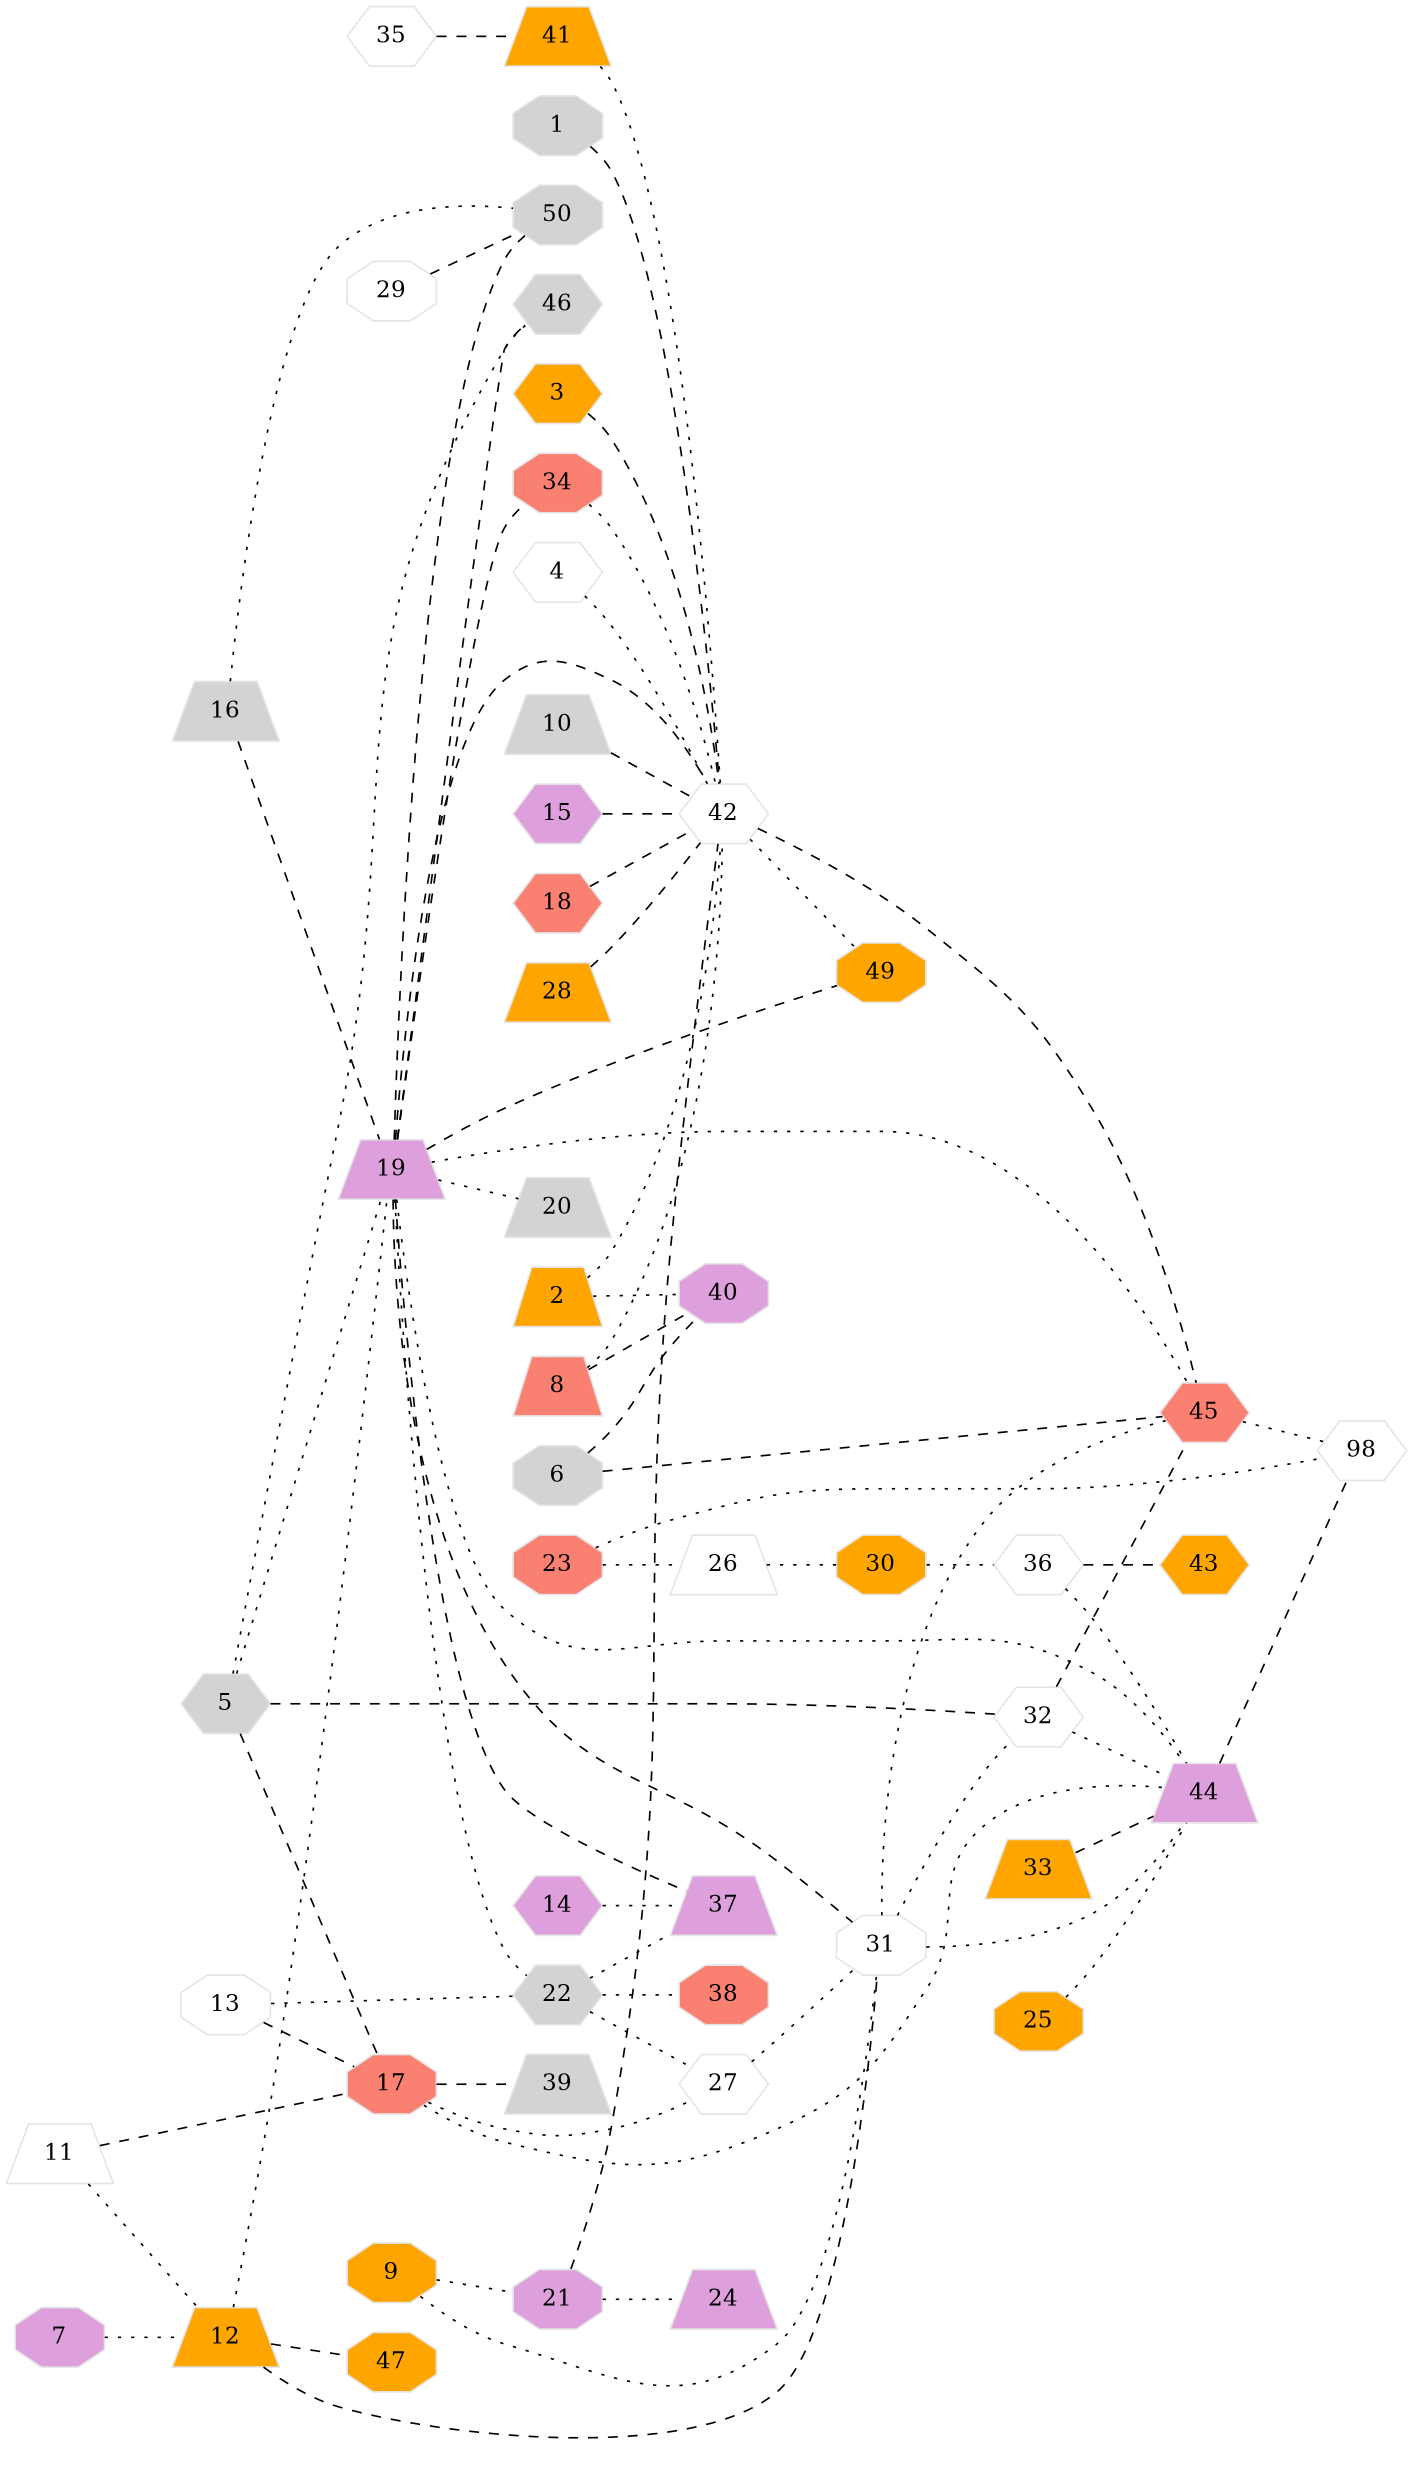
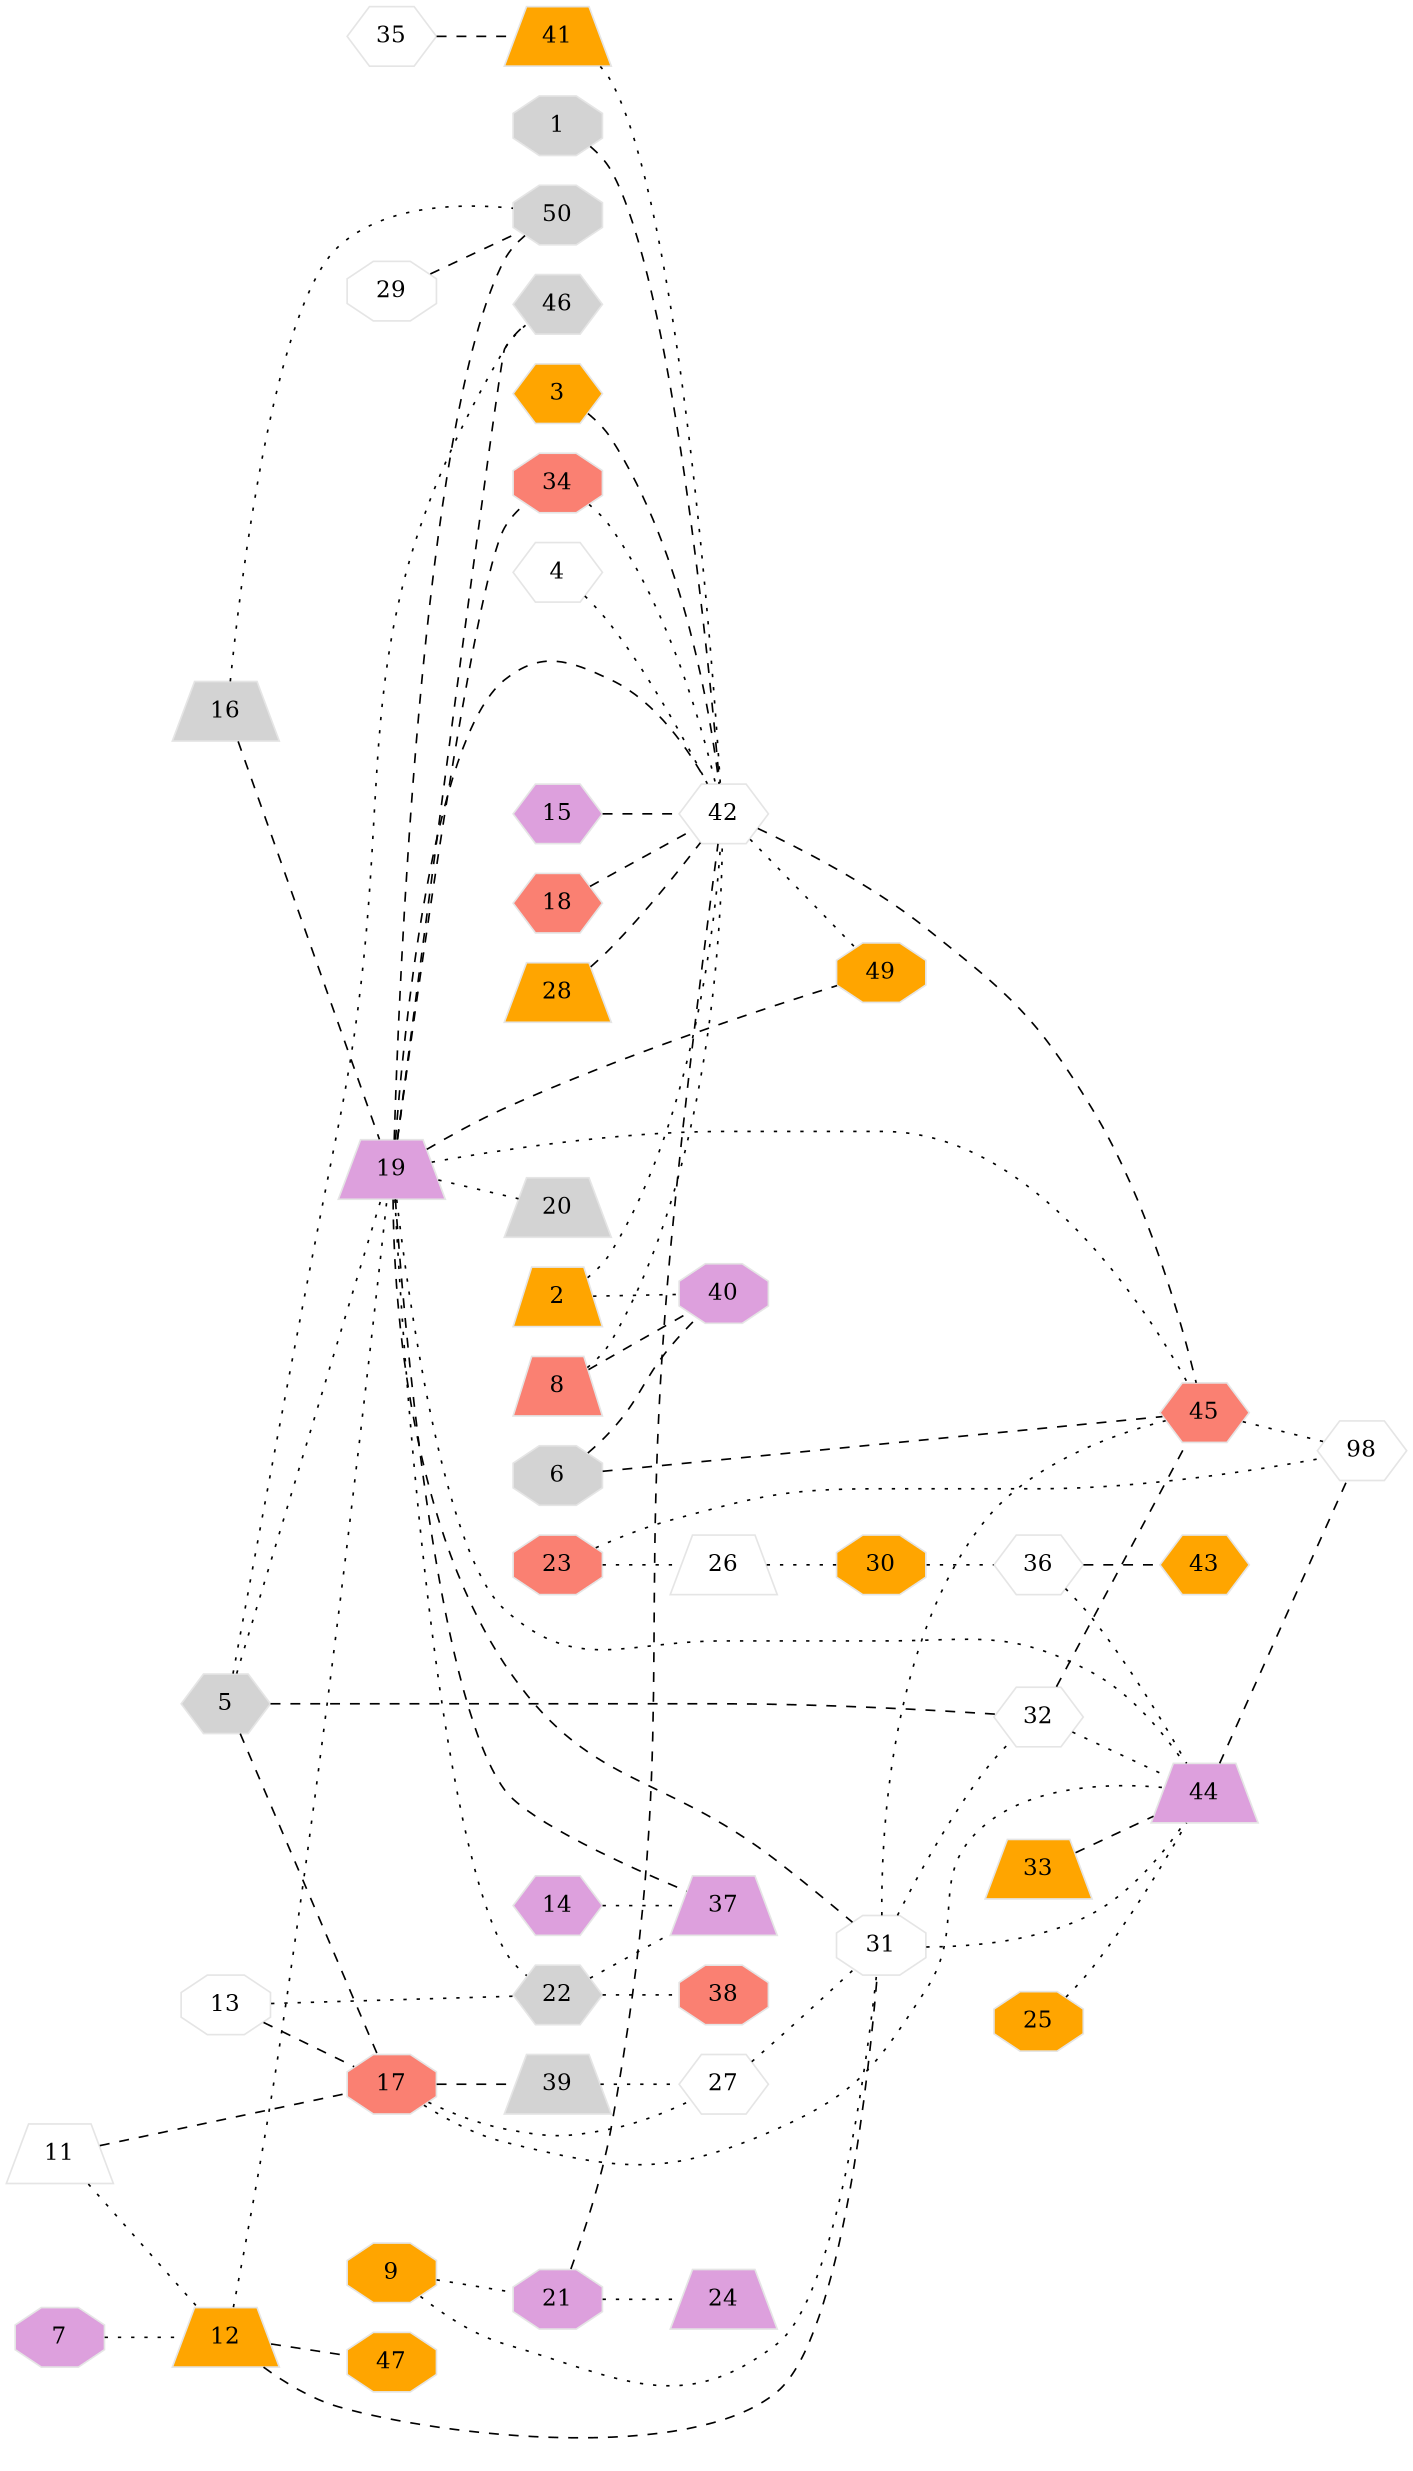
(558, 725) -> none
(641, 2040) -> (640, 2084)
